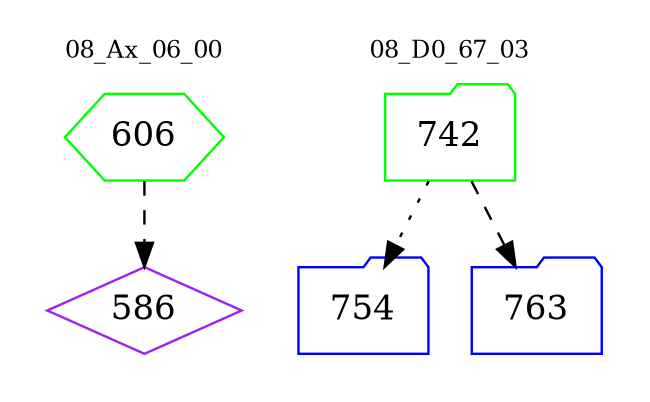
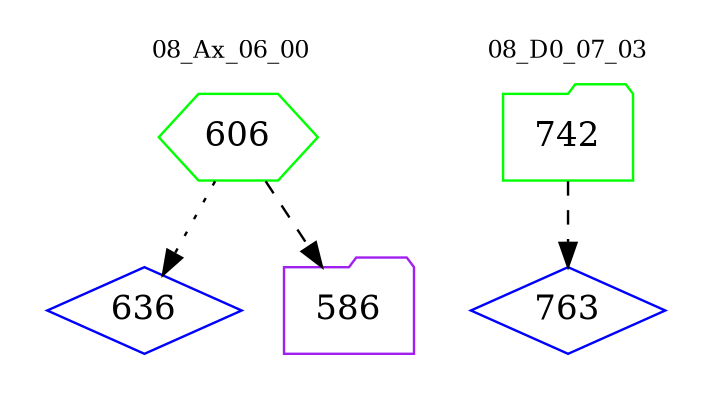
(450, 52) -> (568, 52)
(144, 310) -> (349, 310)
none -> (144, 310)
(363, 310) -> none
(537, 310) -> (568, 310)
